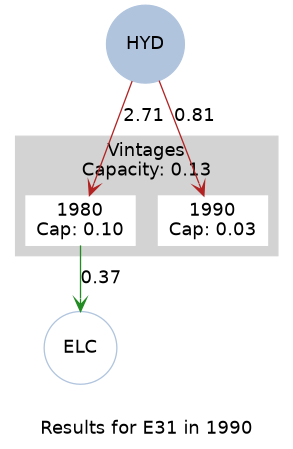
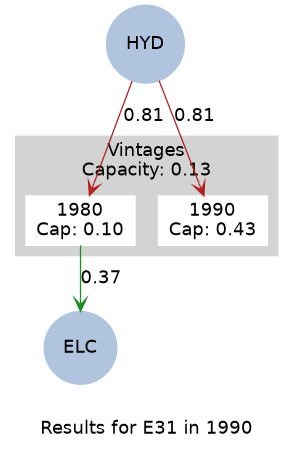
(144, 116) -> (144, 116)
(213, 221) -> (213, 221)
(81, 348) -> (81, 348)
